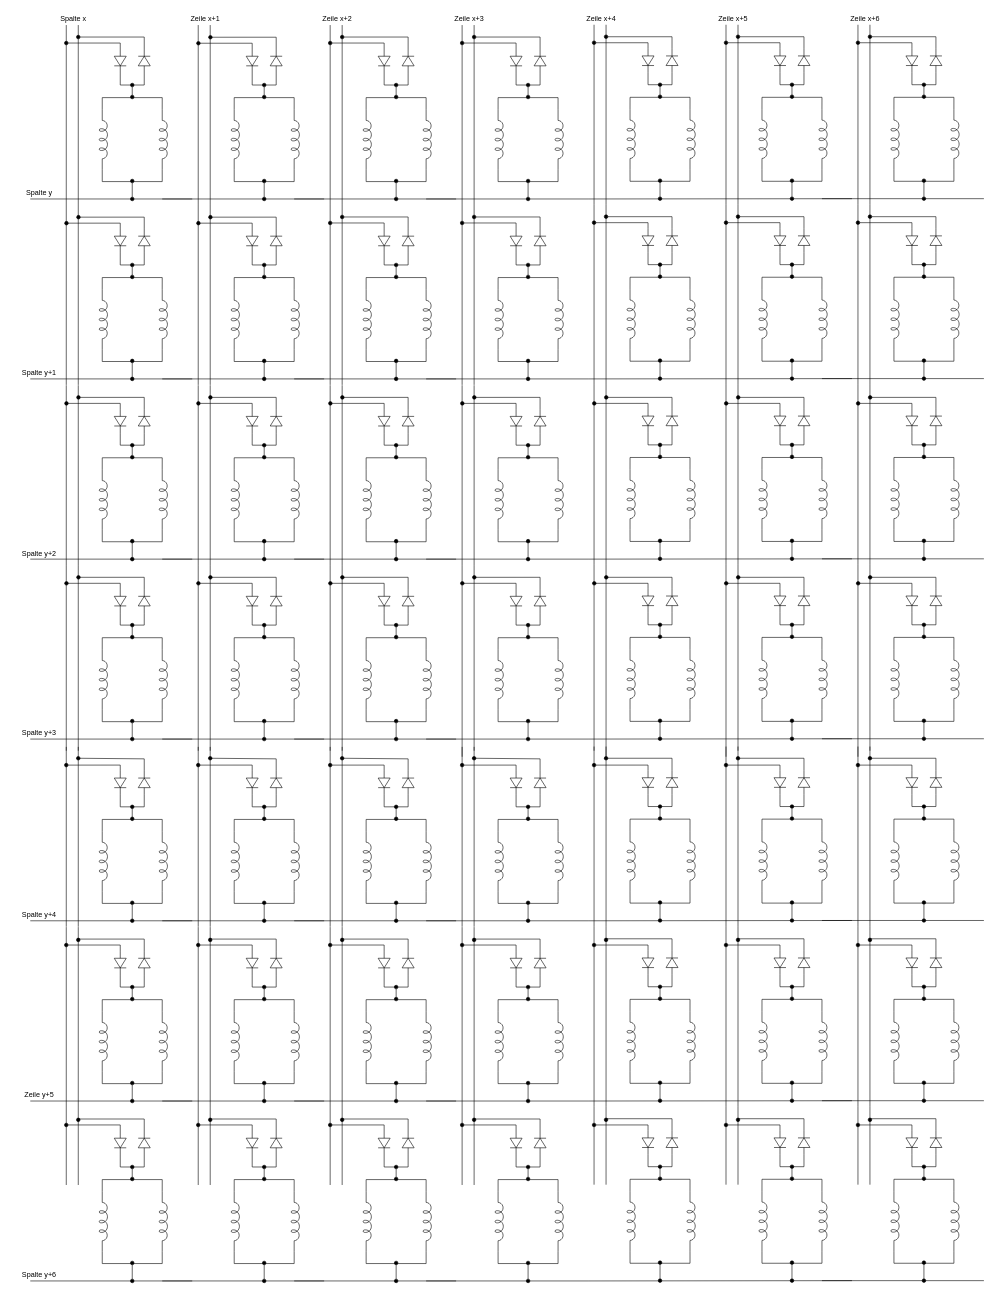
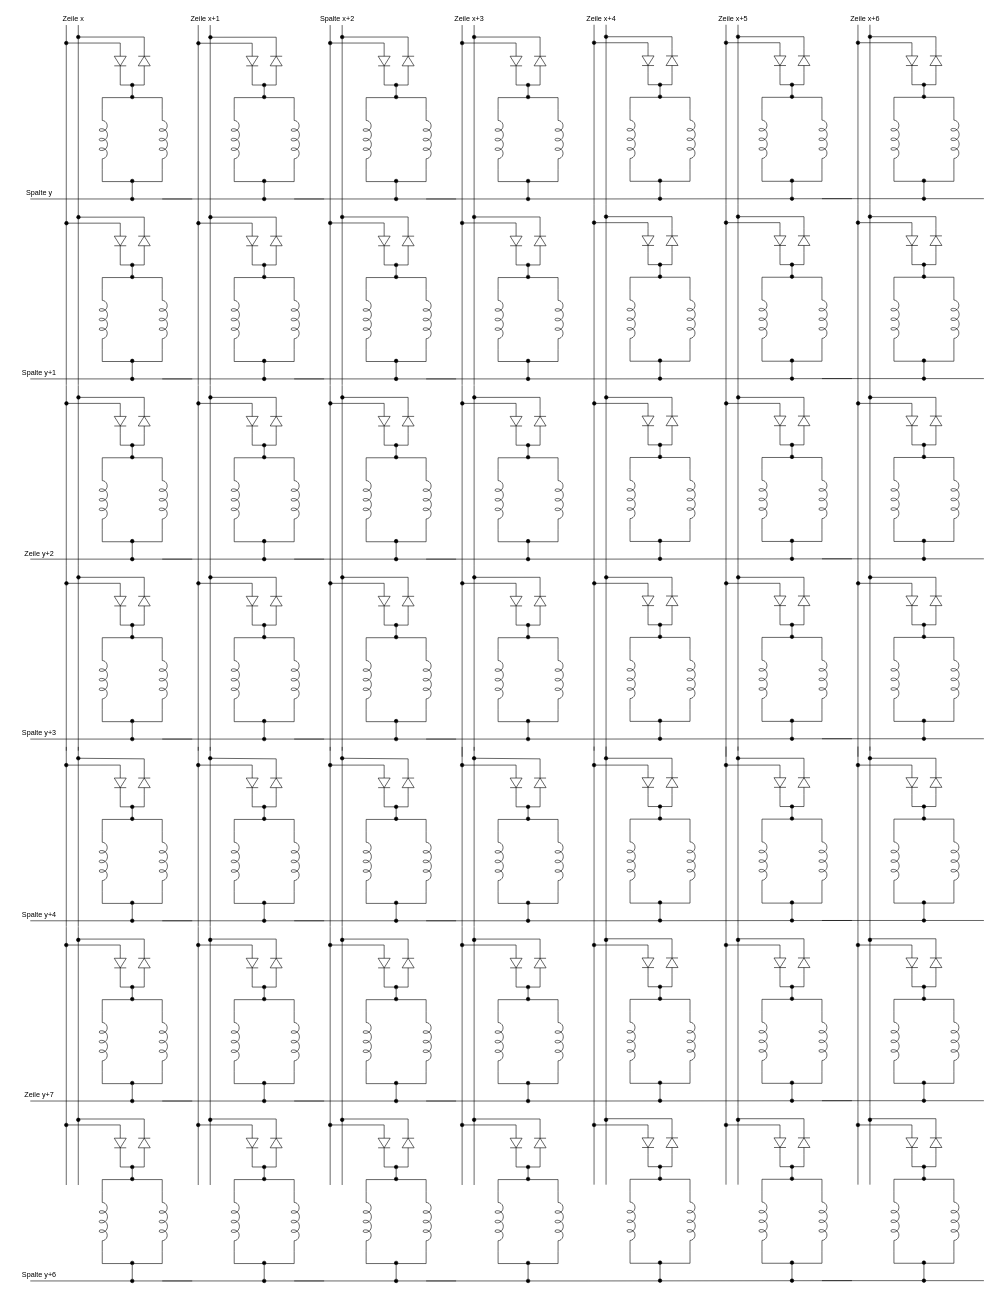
(74, 19) -> (74, 19)
(338, 19) -> (338, 19)
(39, 554) -> (39, 554)
(39, 1095) -> (39, 1095)
